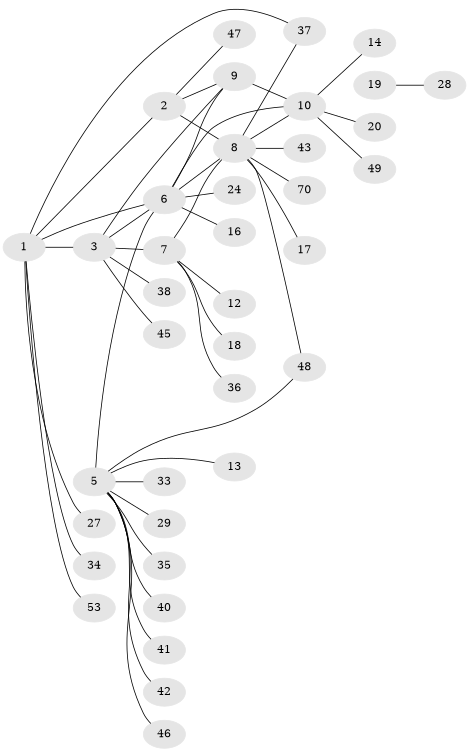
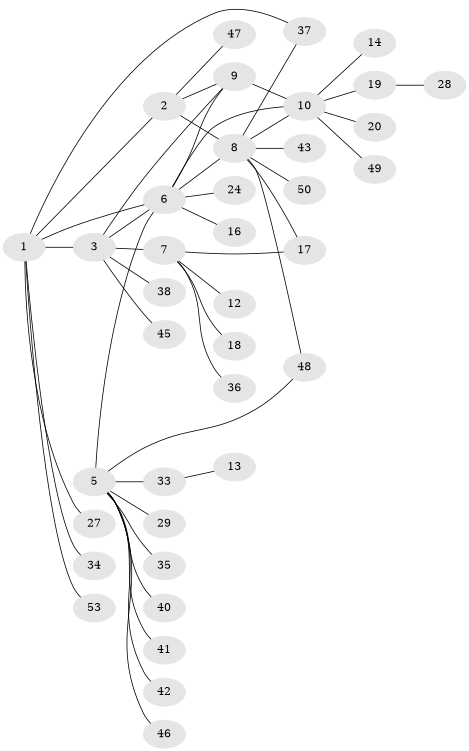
none -> (340, 96)
(305, 190) -> (305, 190)
(196, 200) -> (235, 254)
(162, 459) -> (199, 474)
